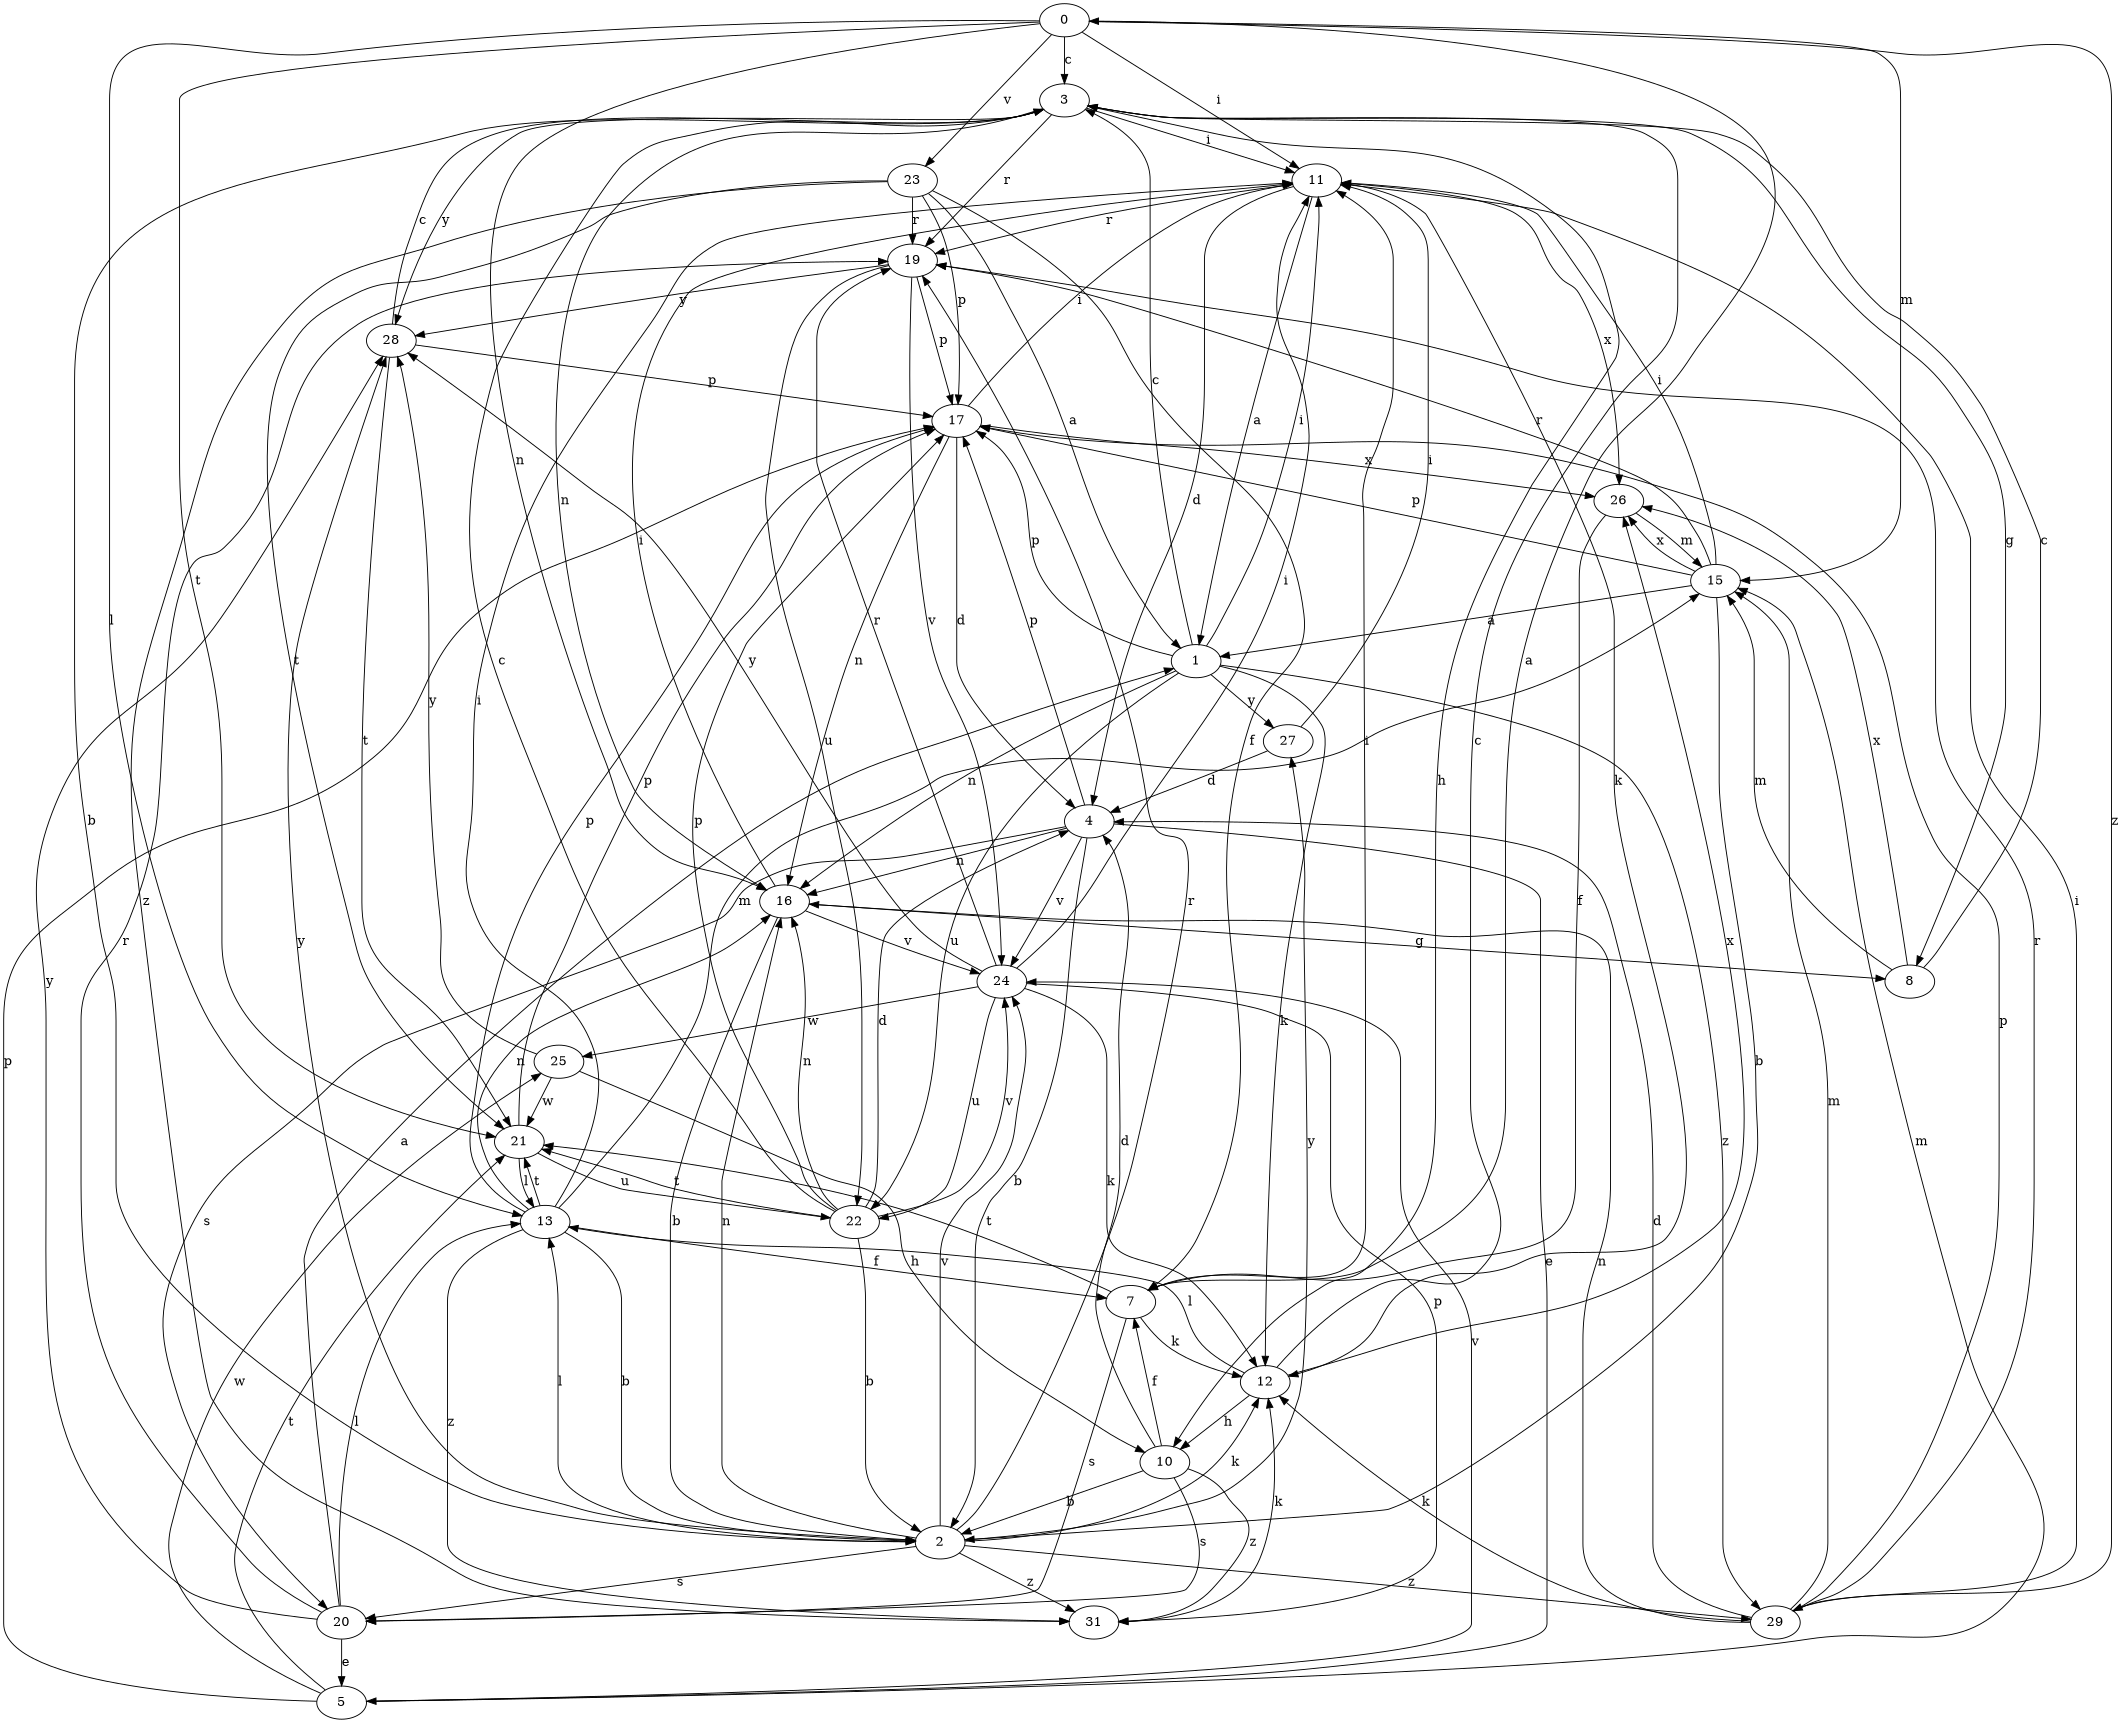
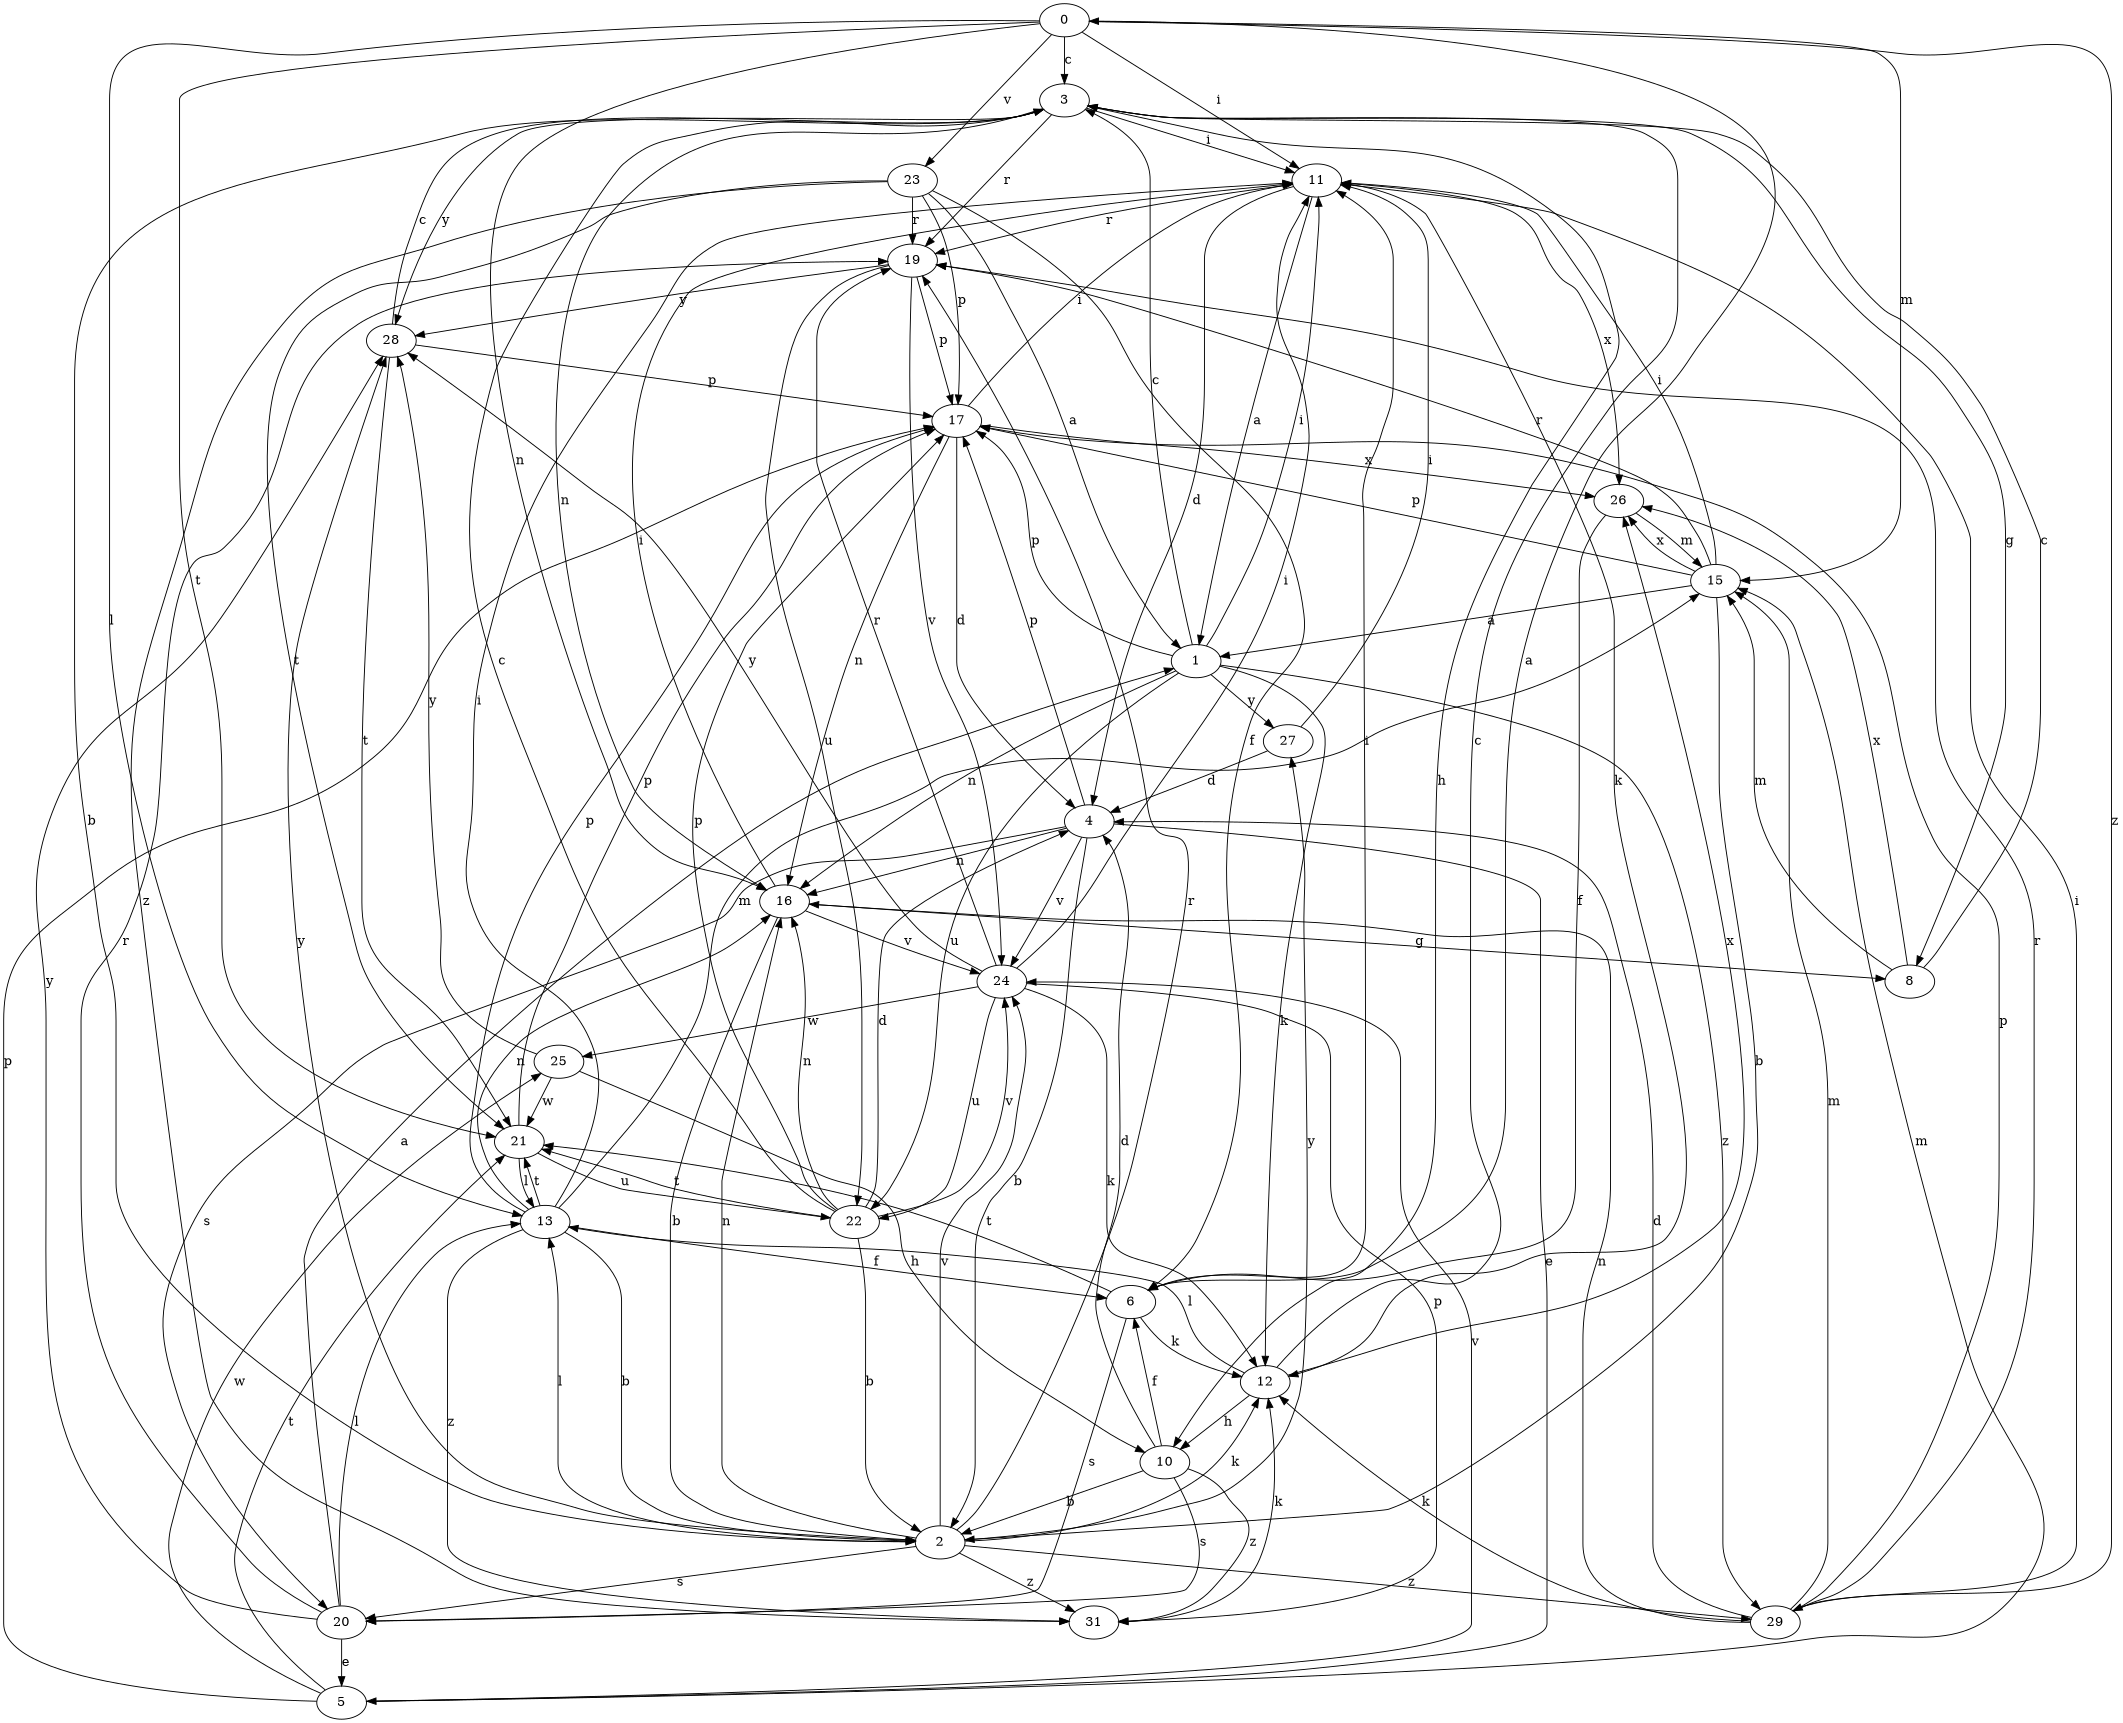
(1131, 1302) -> (1131, 1302)
